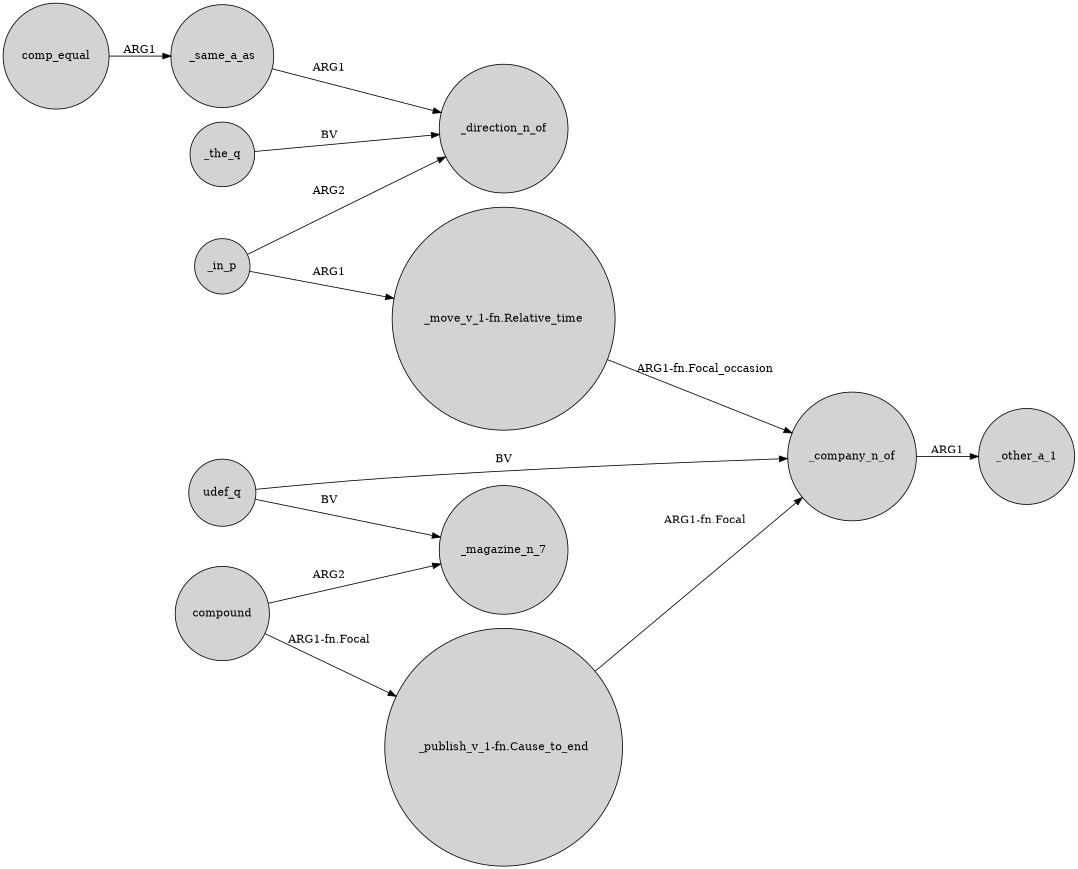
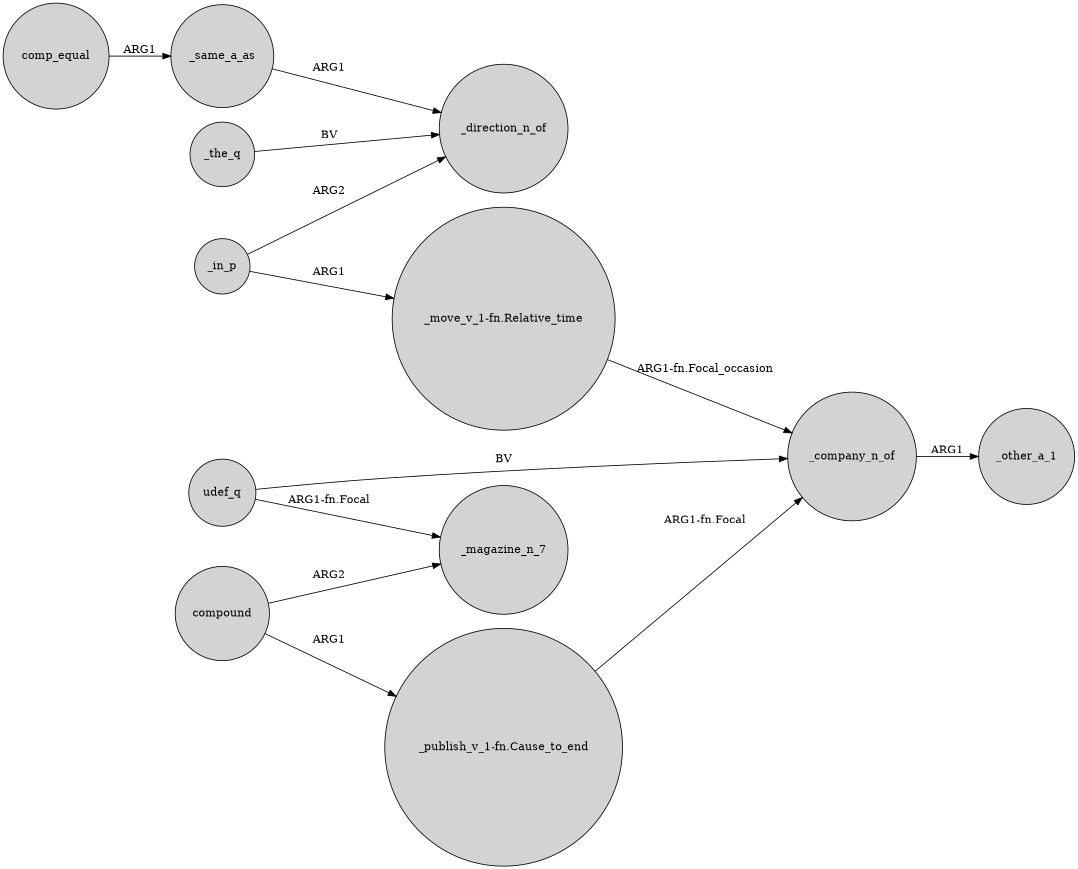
(329, 500) -> (329, 500)
(329, 640) -> (329, 640)
